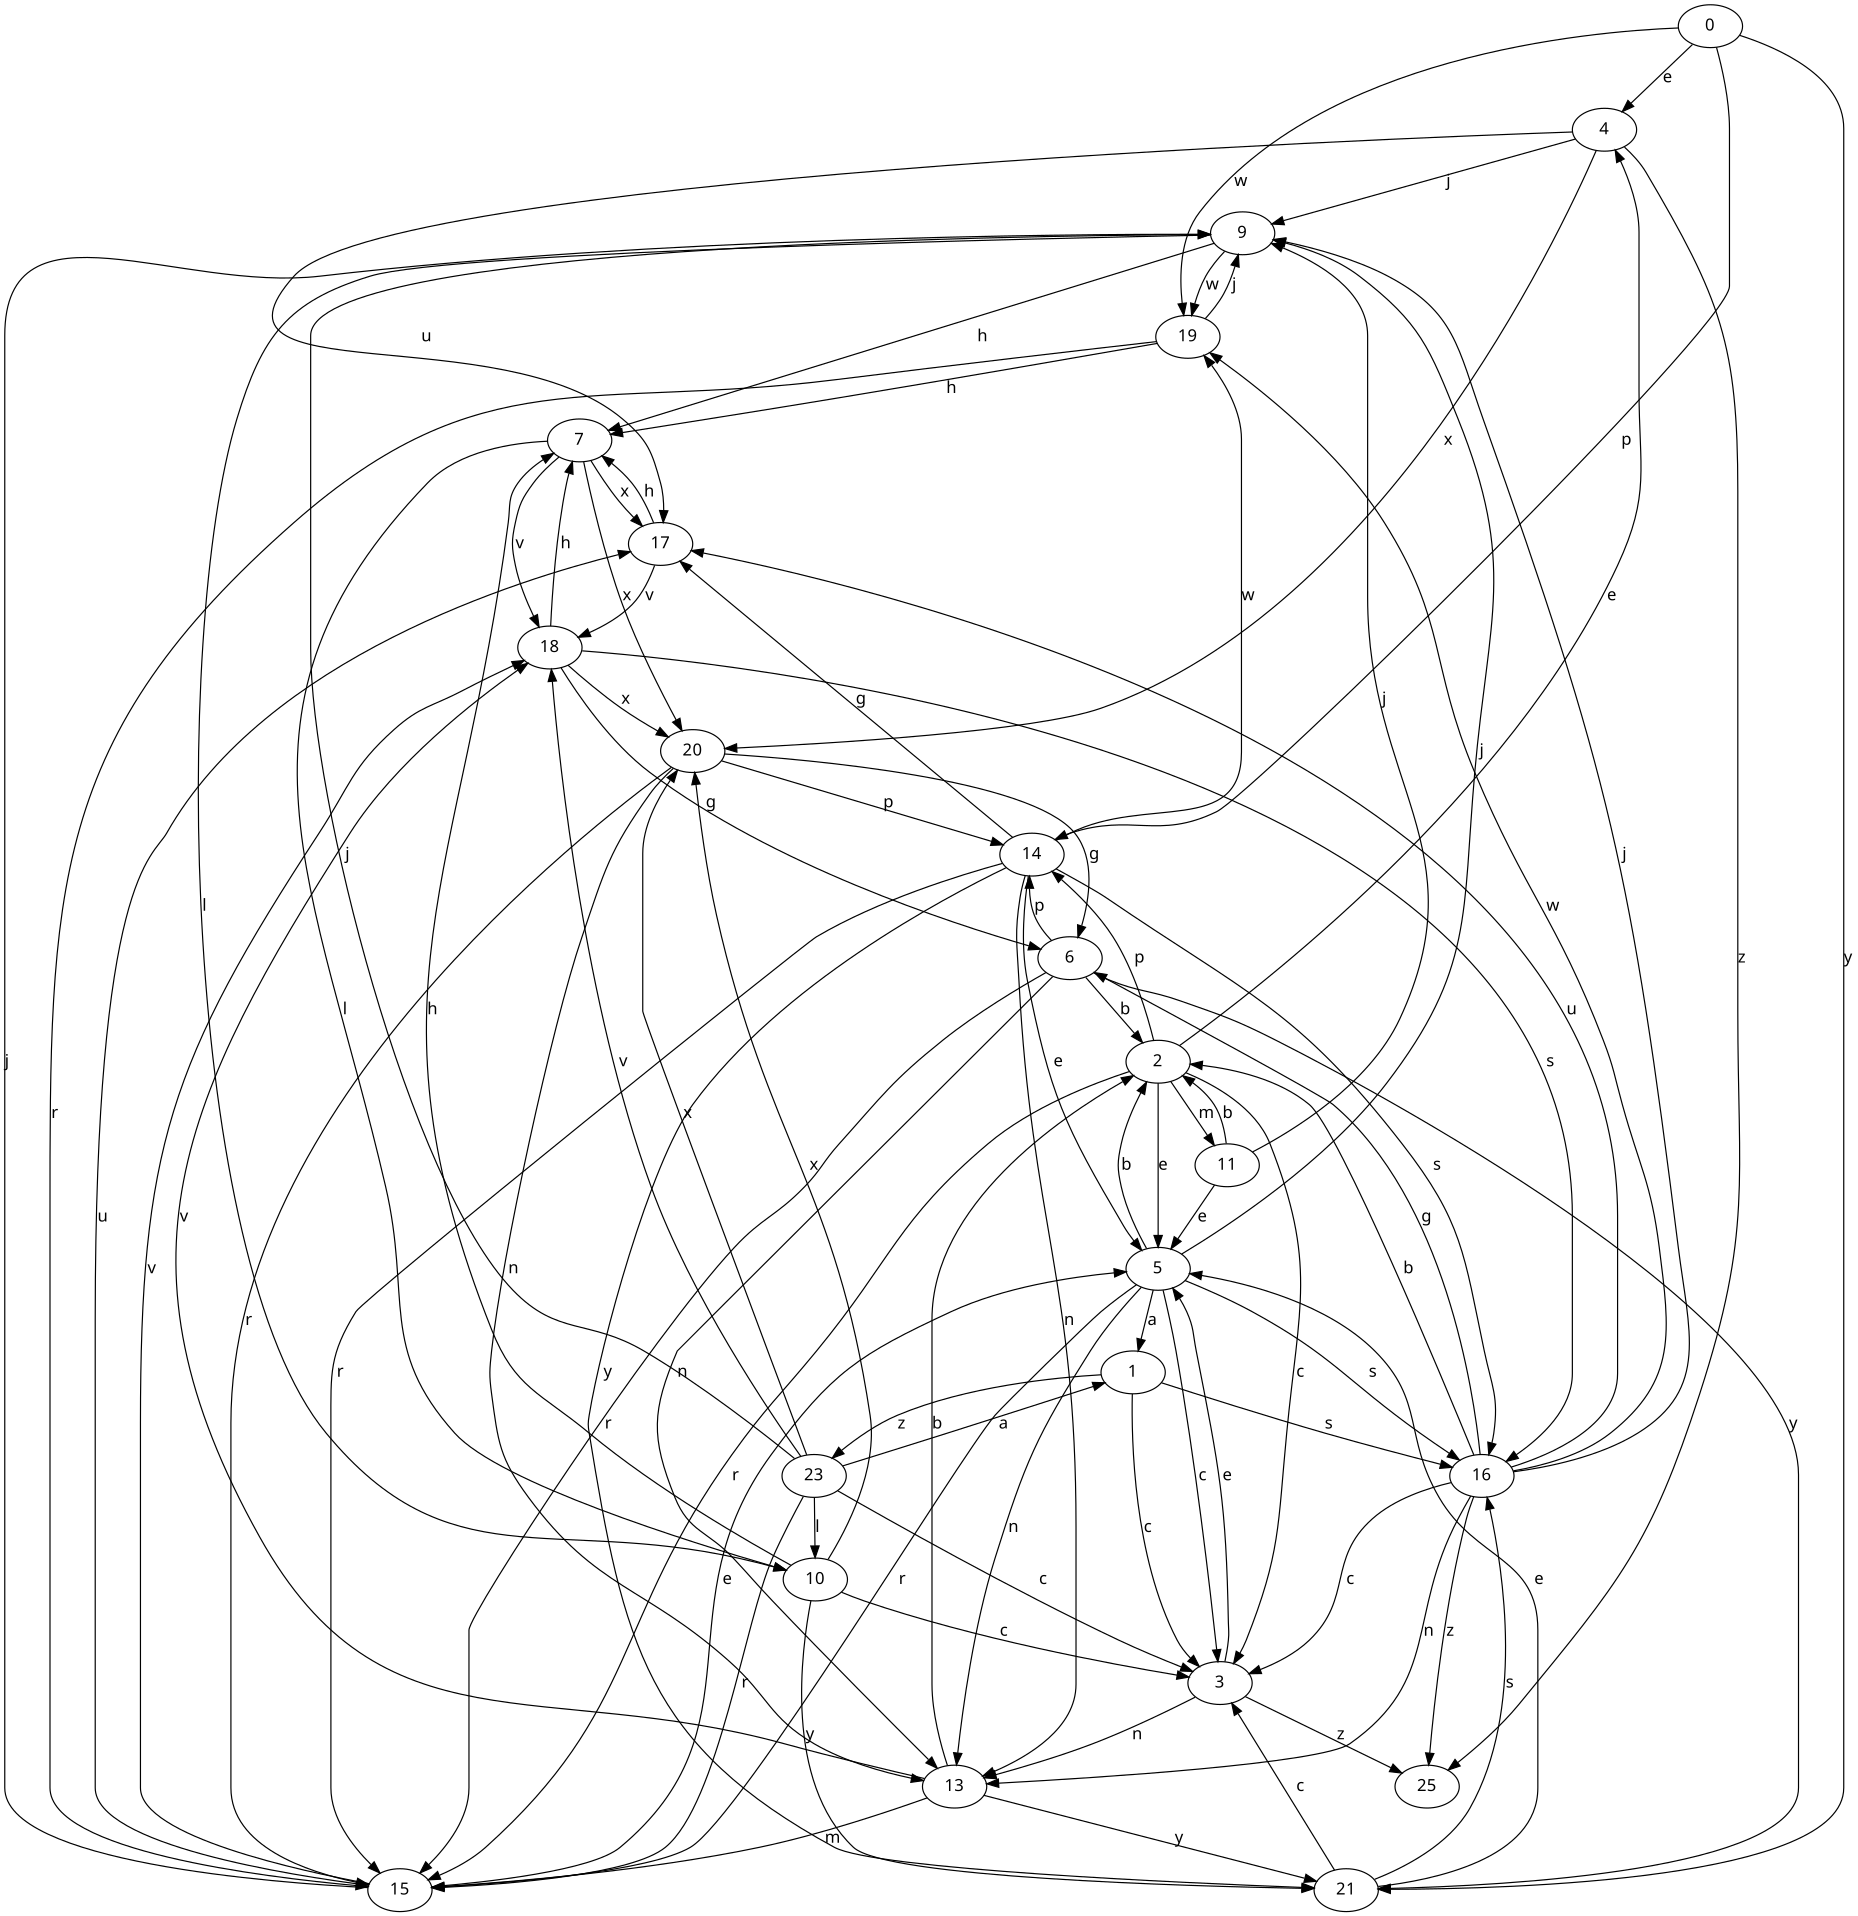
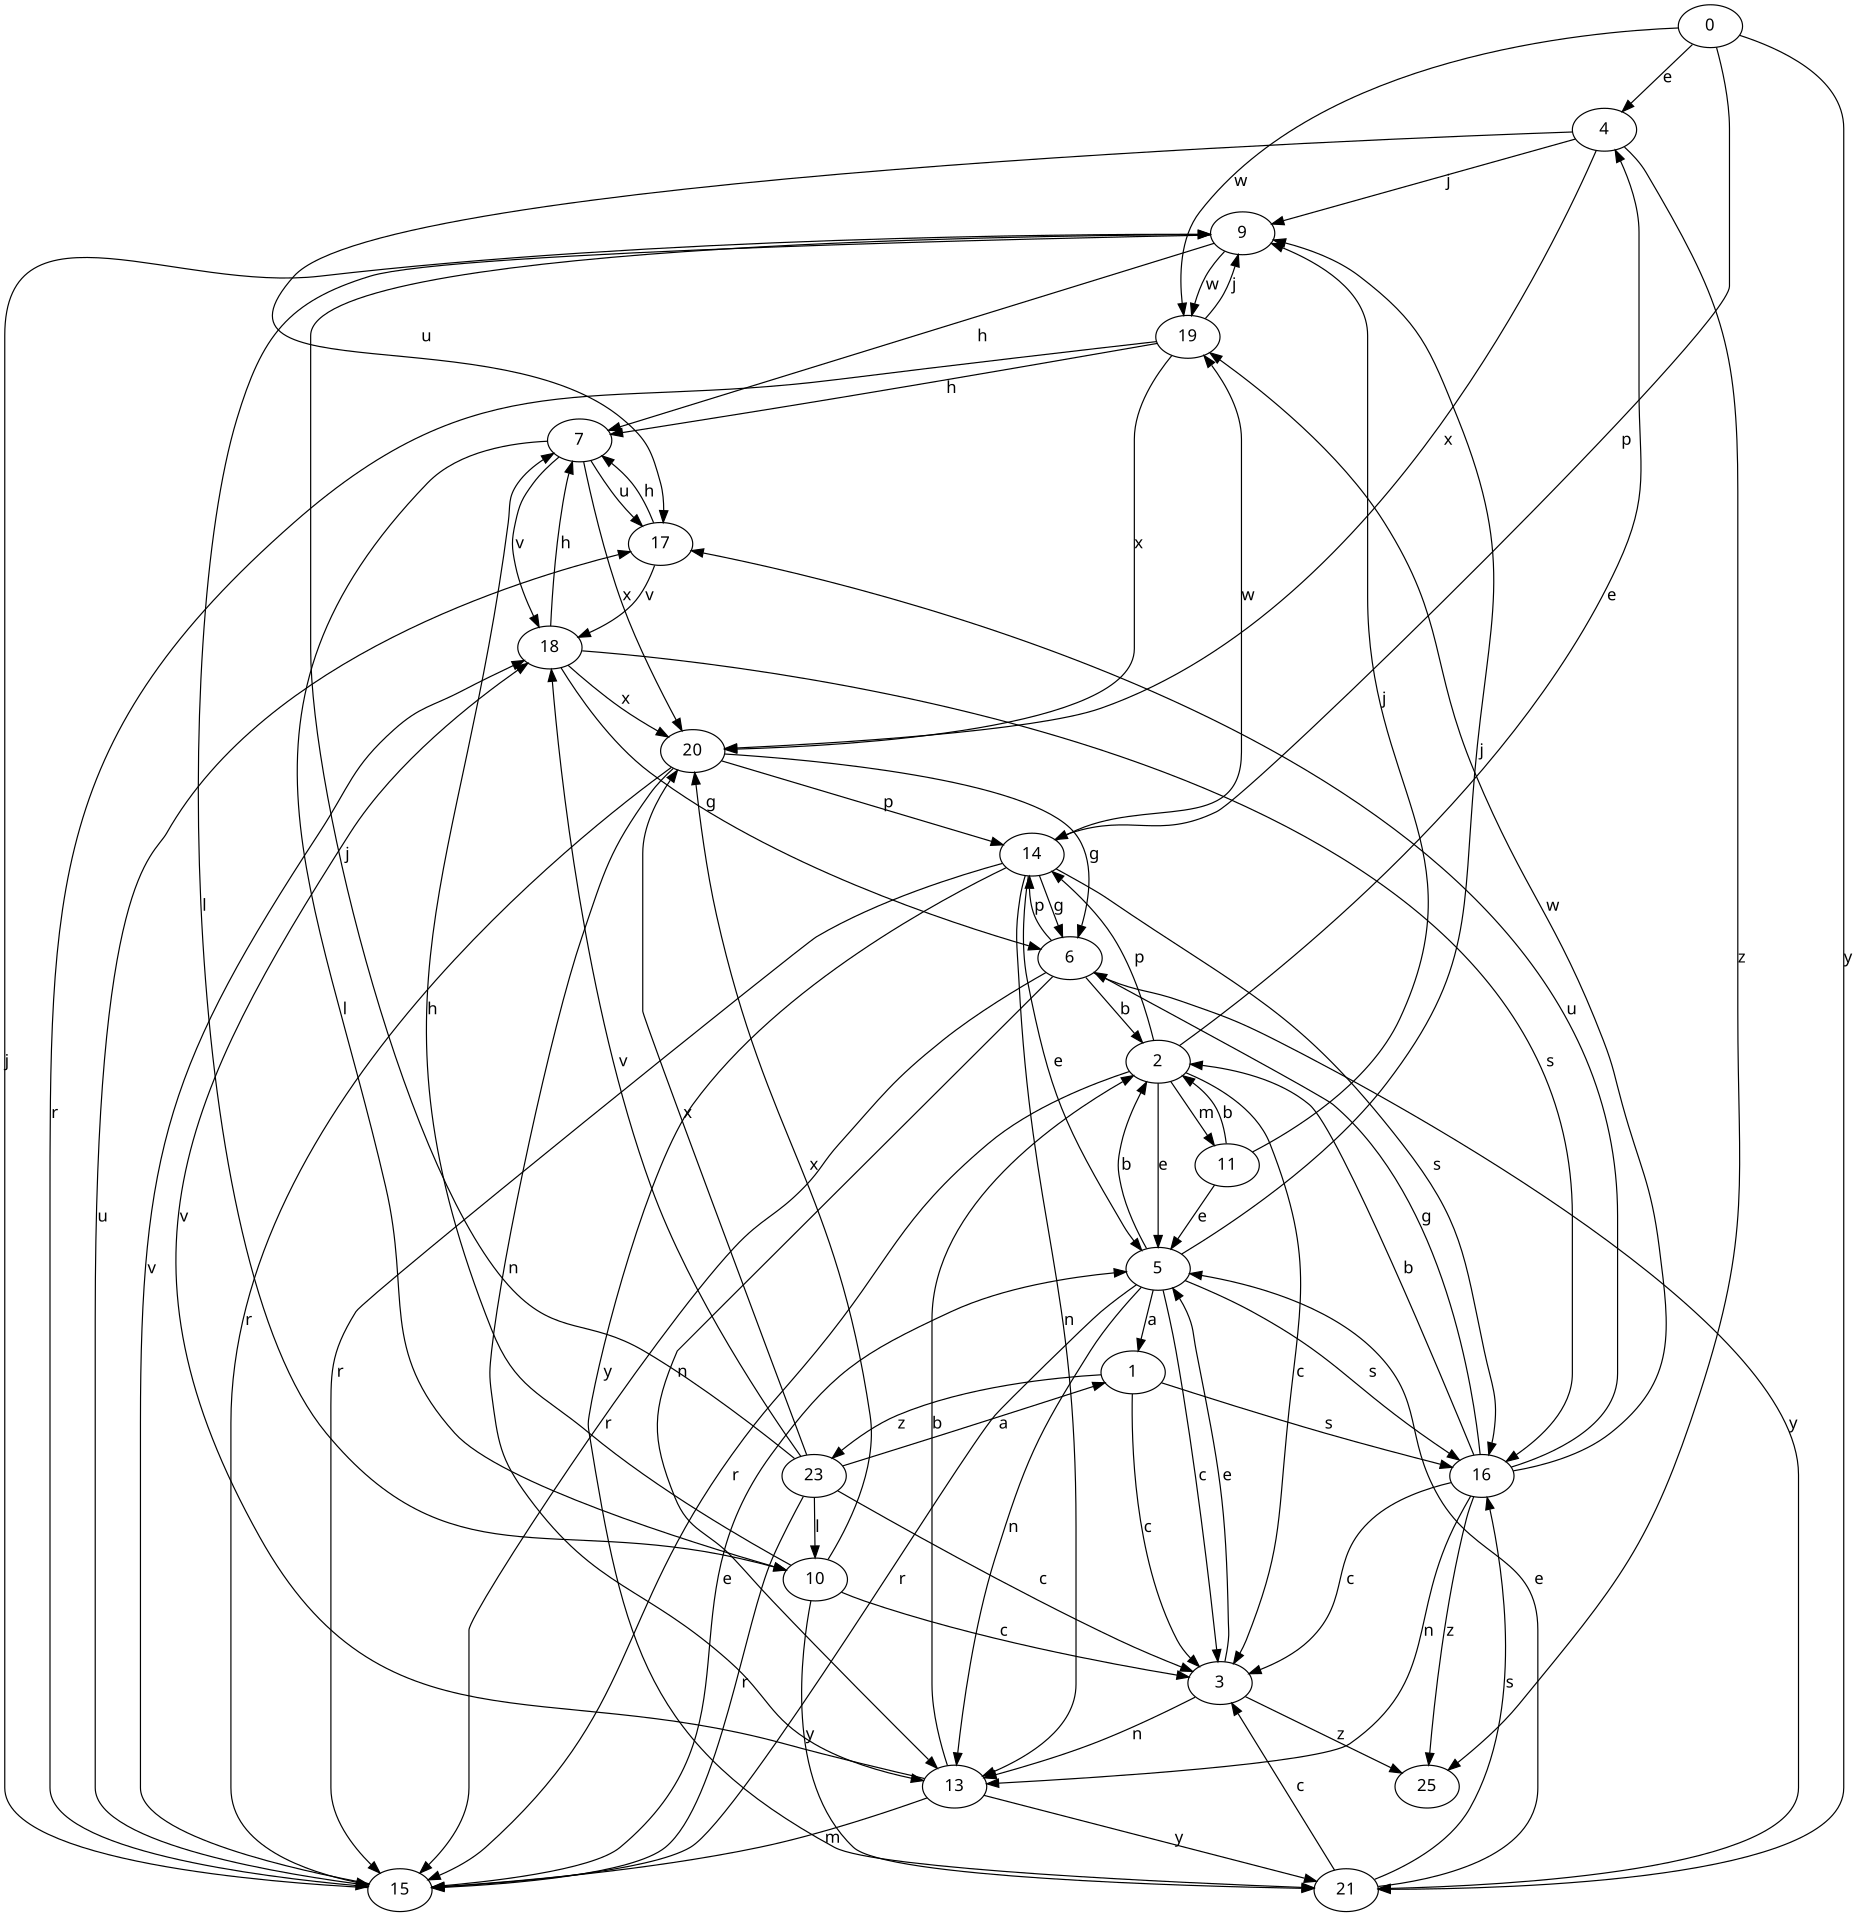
(625, 492) -> (625, 492)
none -> (1095, 693)
(851, 703) -> (1049, 901)
(1616, 851) -> none
